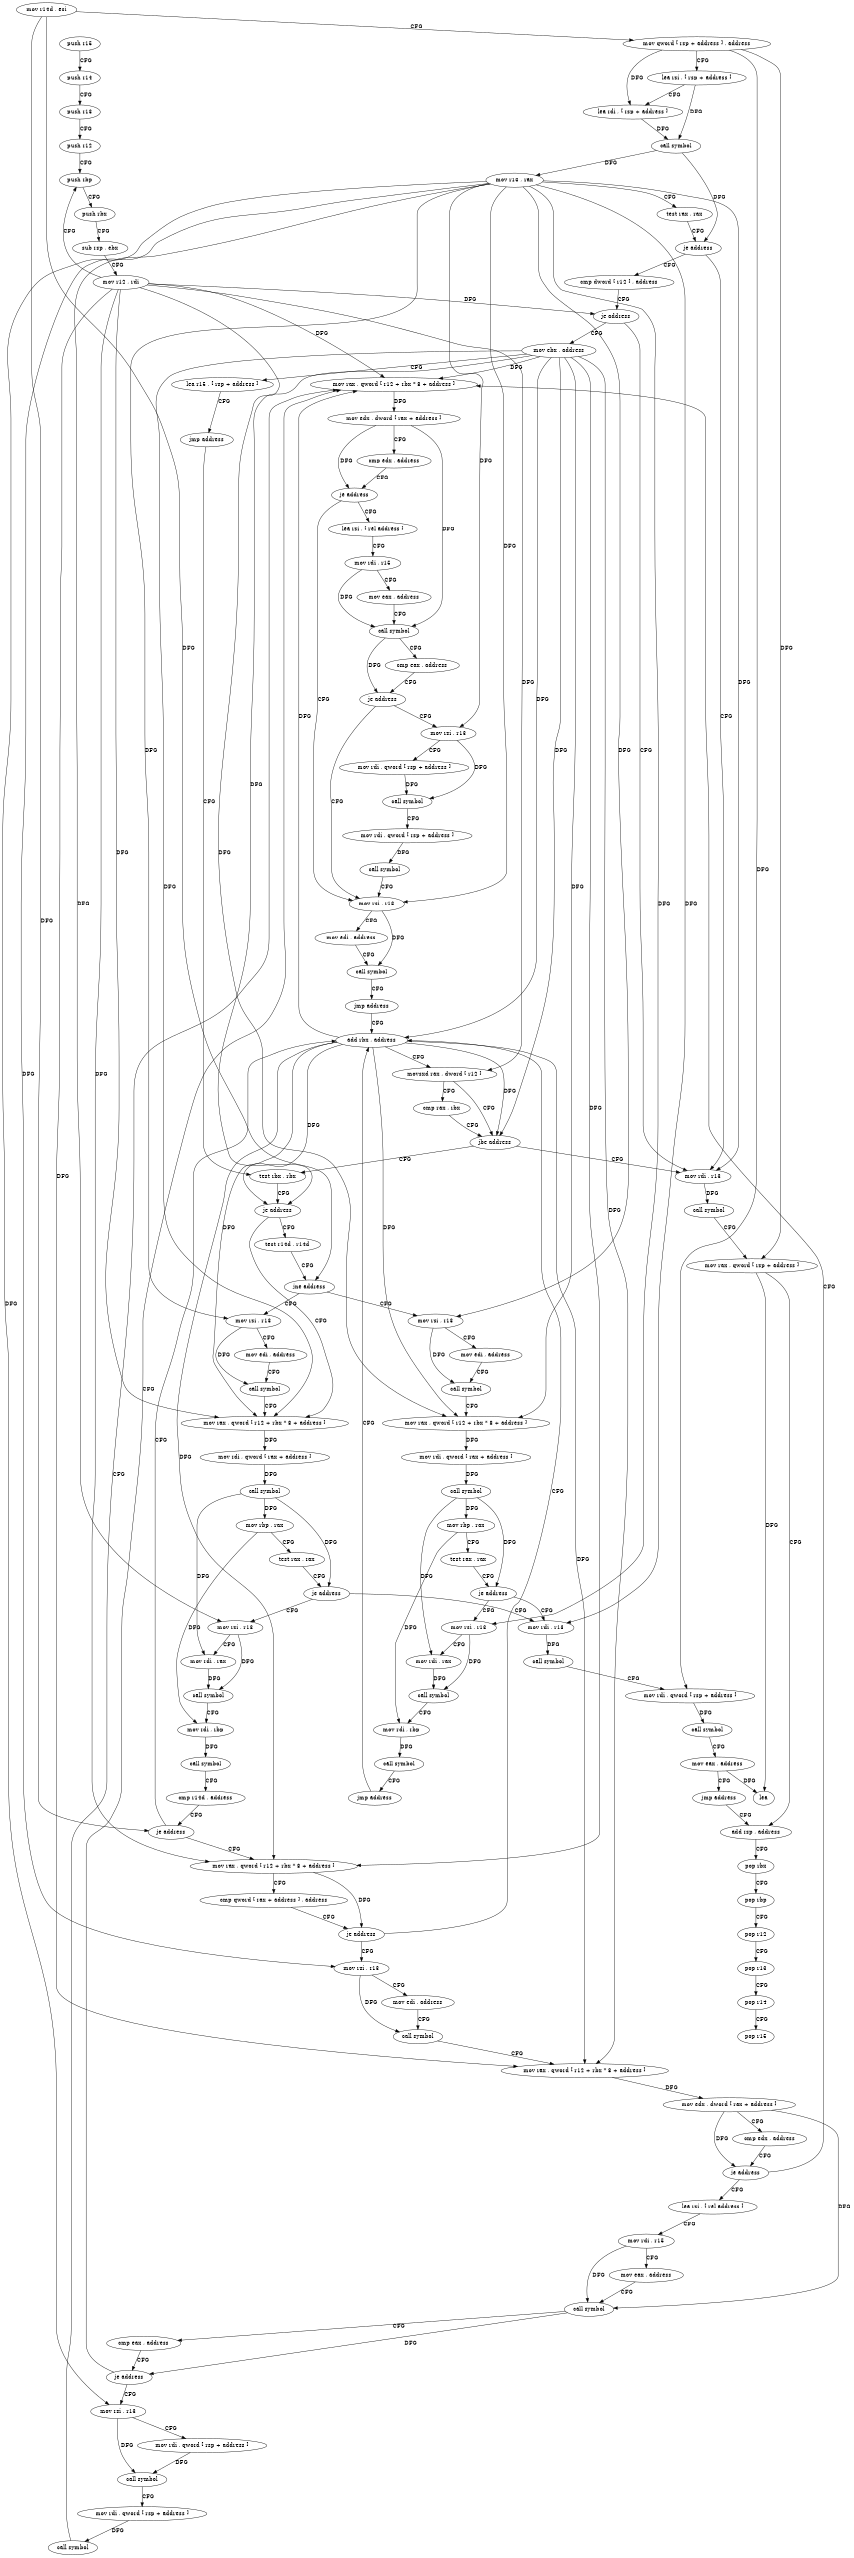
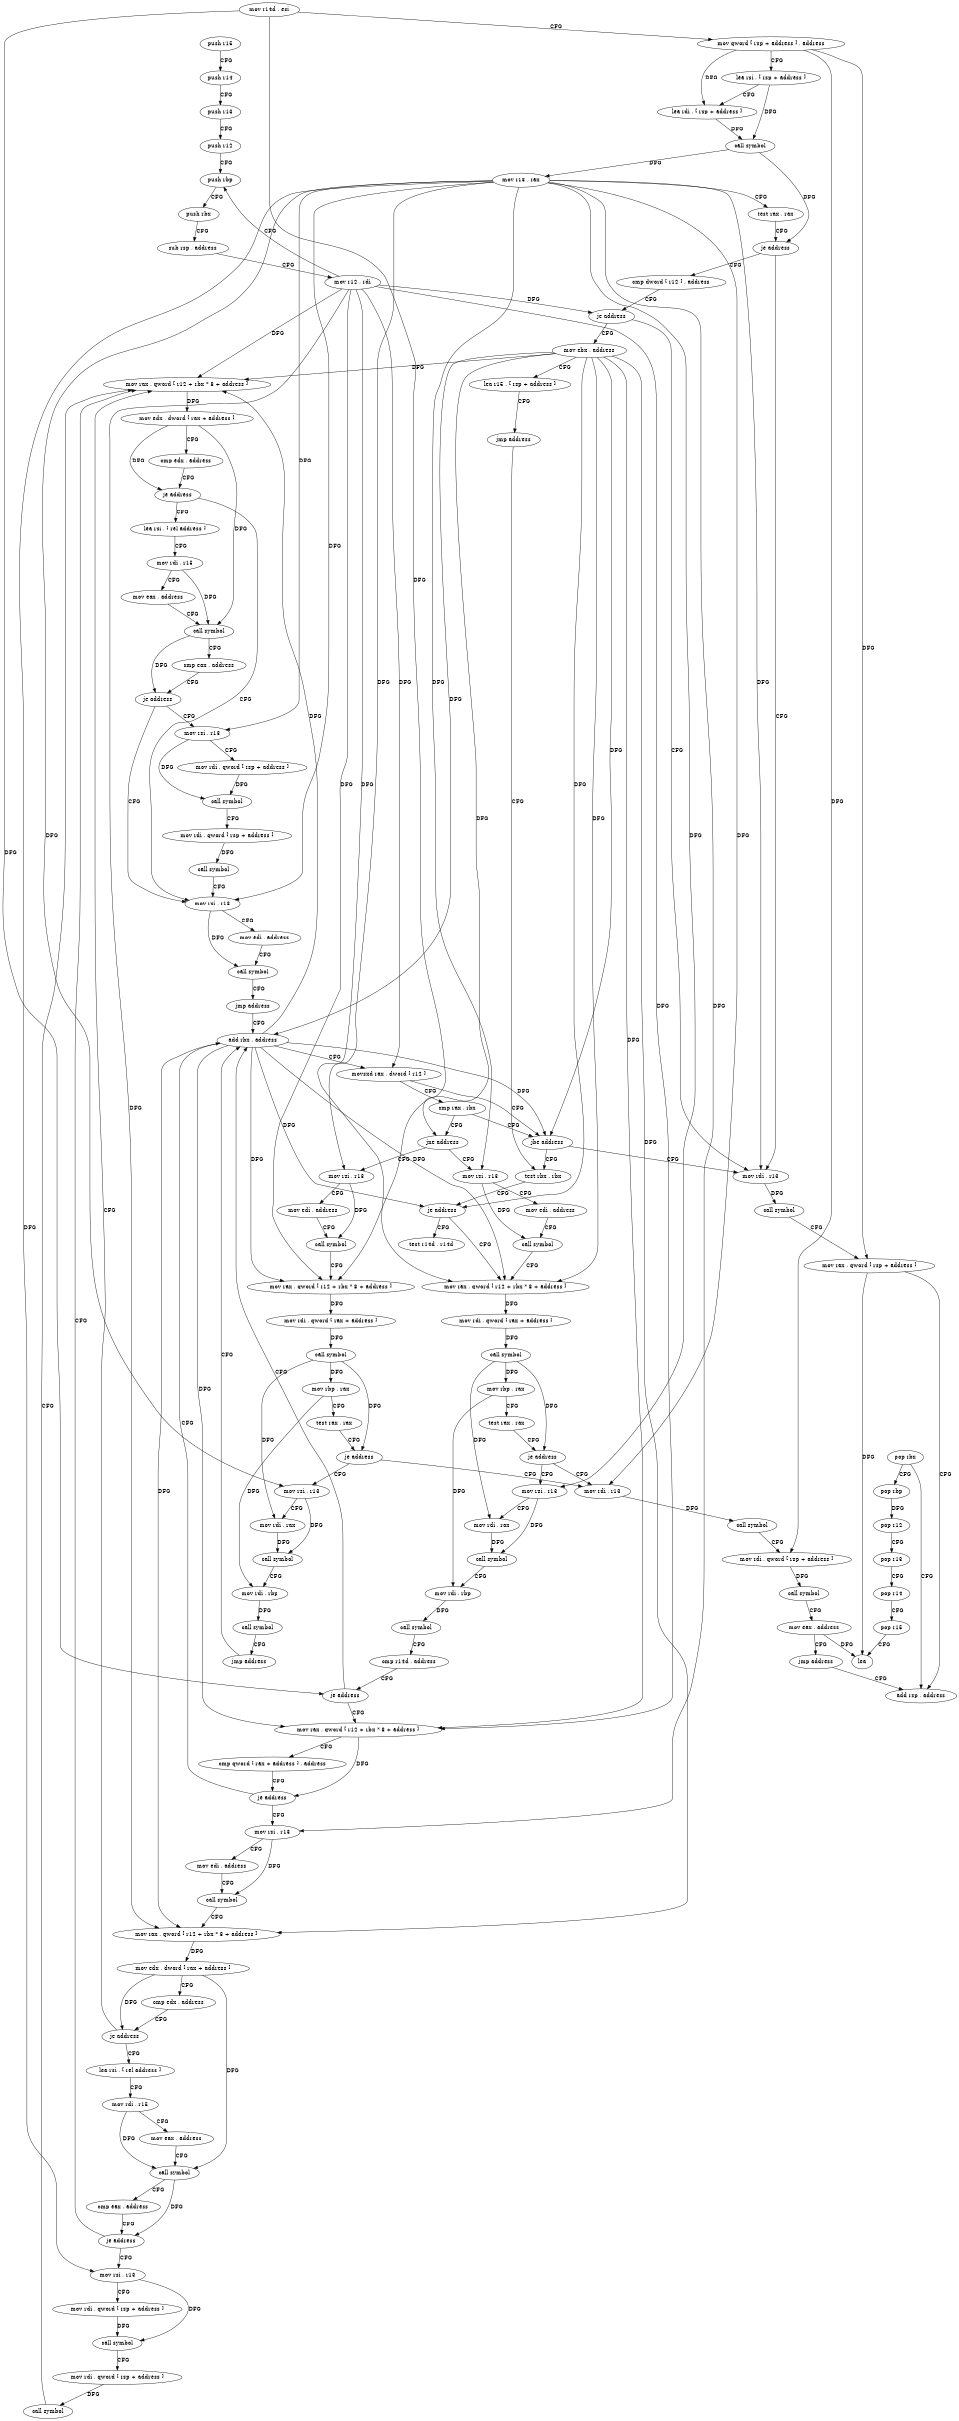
(100, 248) -> (193, 248)
(298, 1264) -> (451, 1124)
none -> (878, 1644)
(756, 1847) -> (921, 1573)
(762, 1917) -> (898, 1509)
